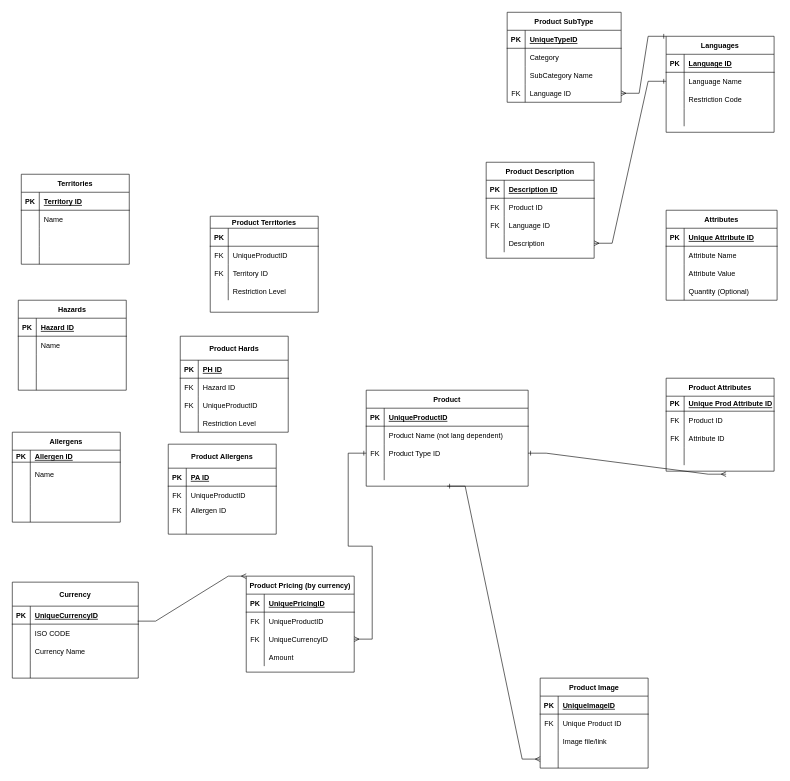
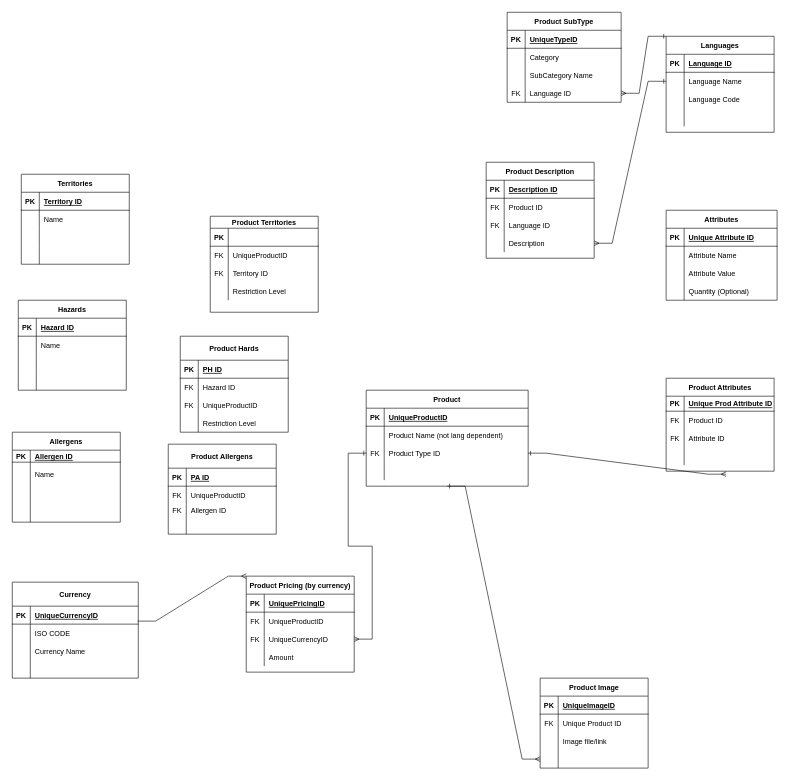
(718, 100) -> (714, 100)
